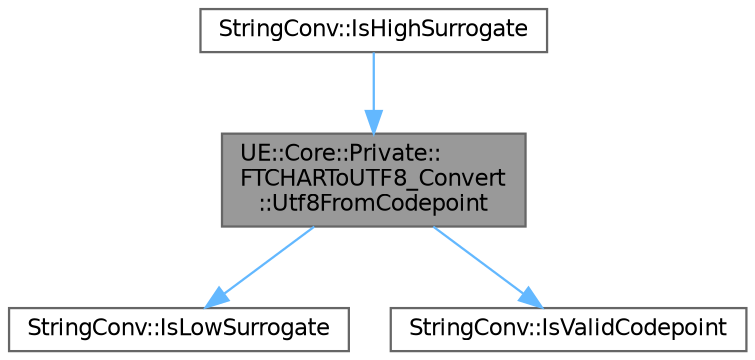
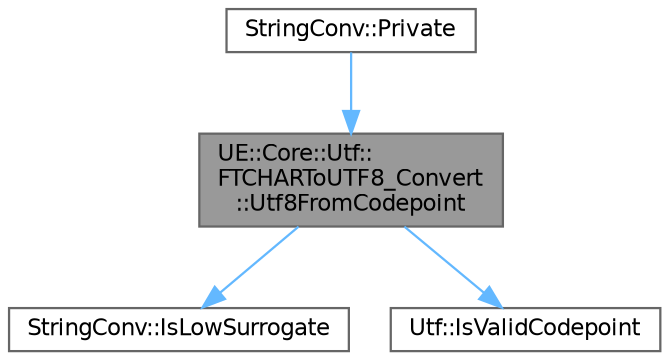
(374, 31) -> (351, 31)
(374, 180) -> (351, 180)
(569, 330) -> (526, 330)
